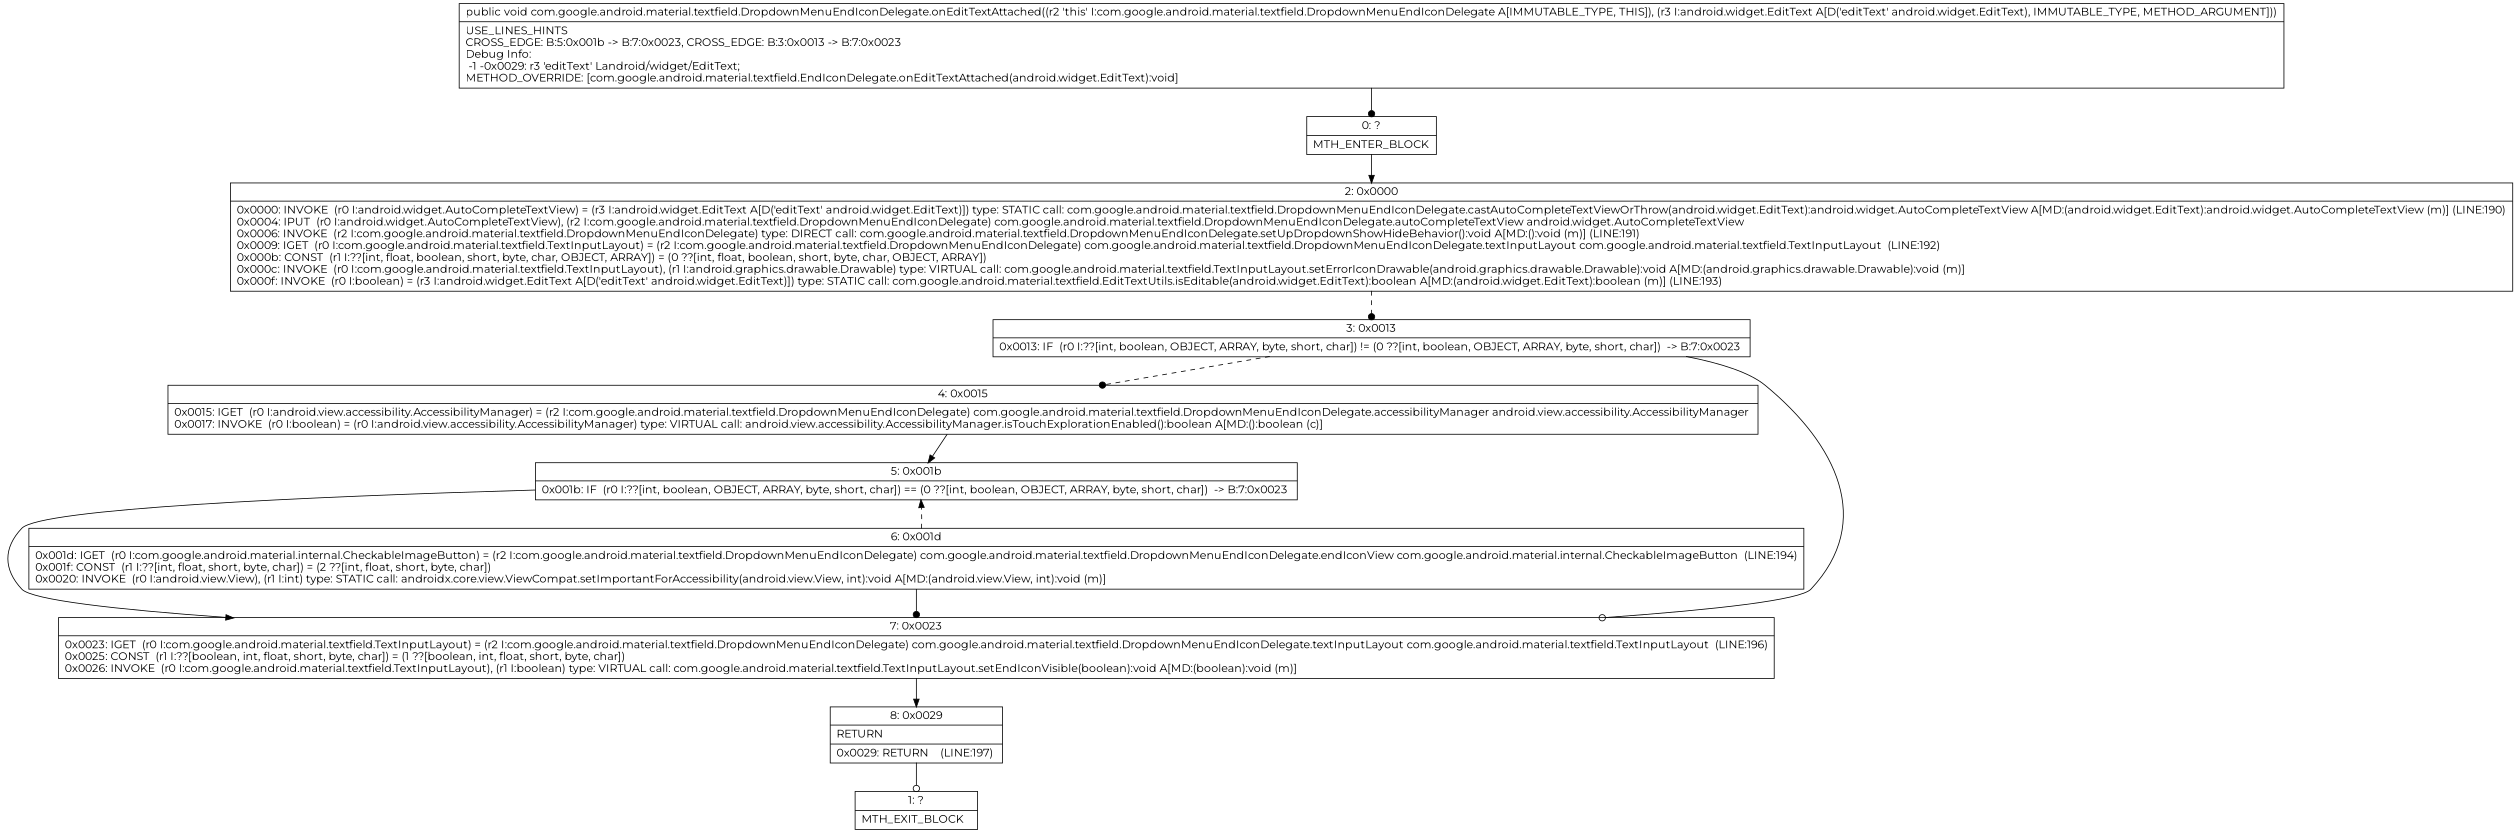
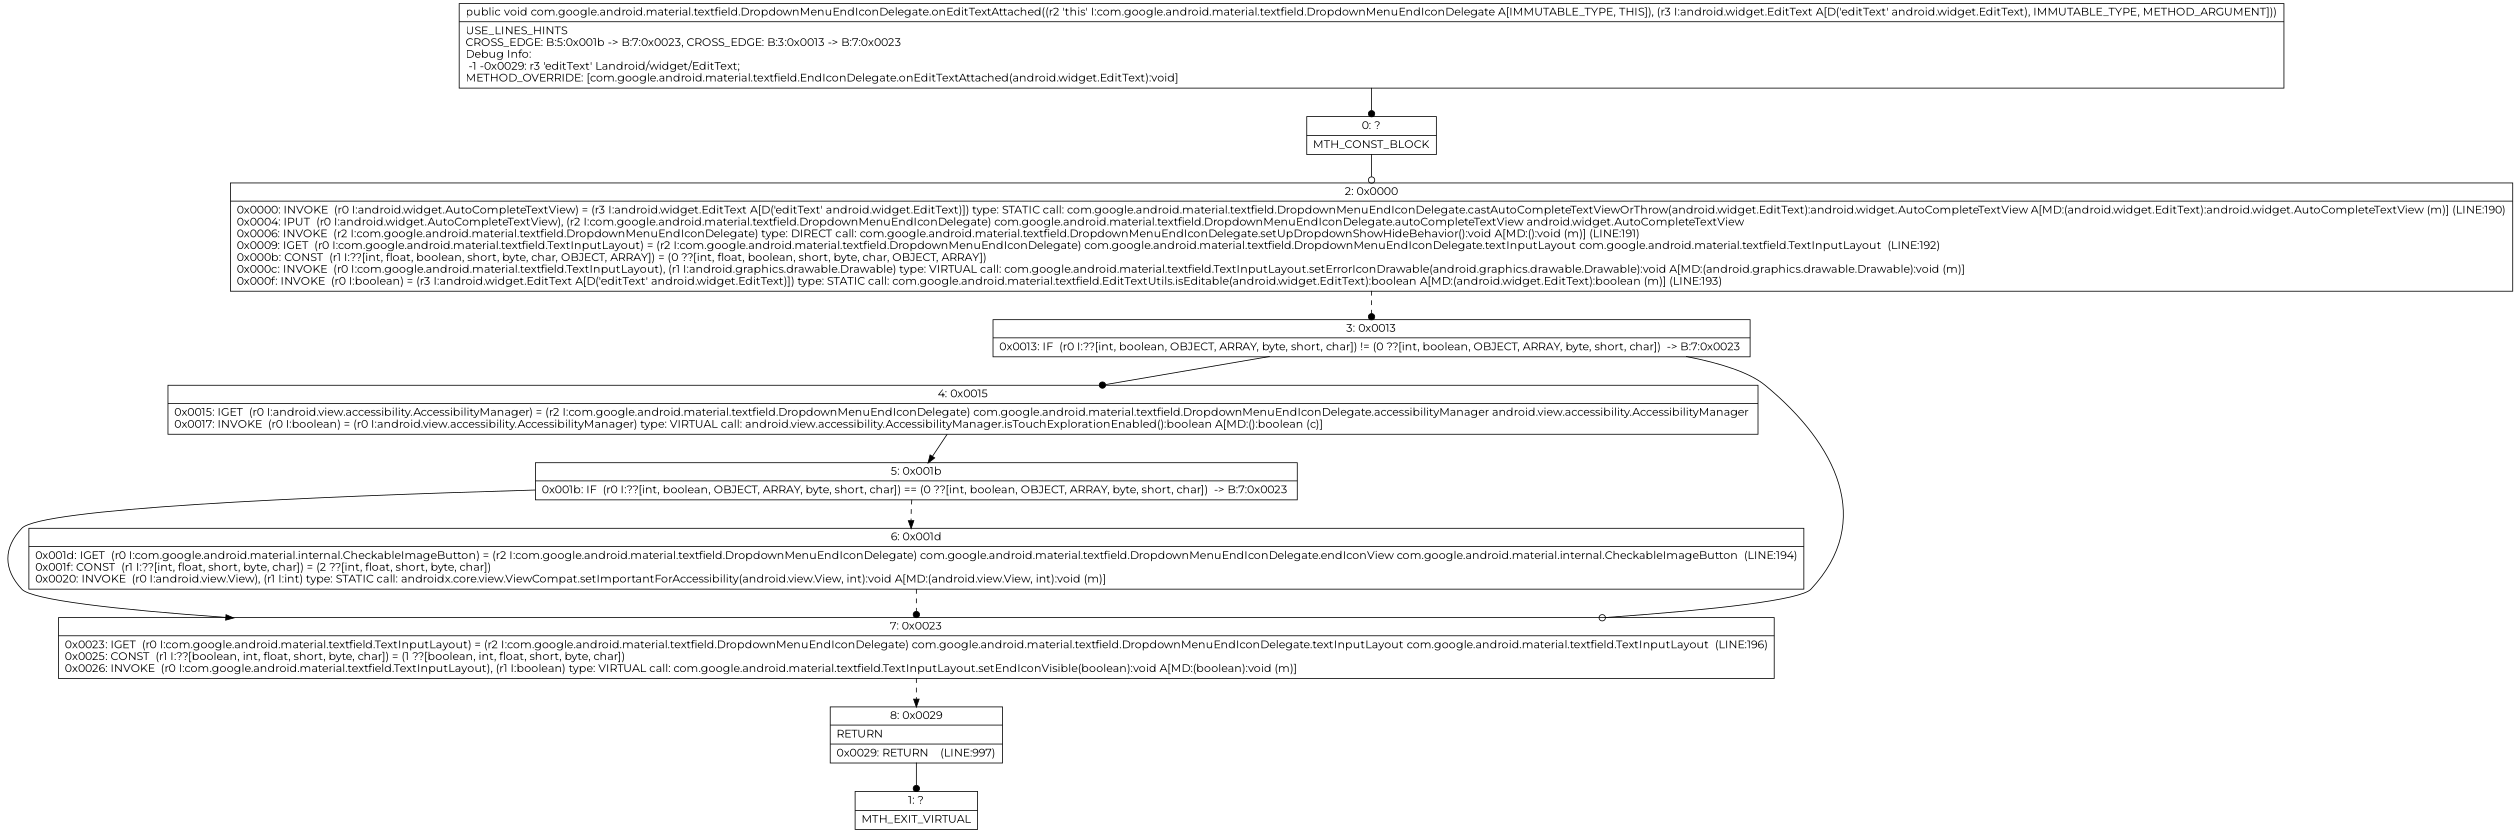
(1371, 145) -> (1372, 145)
(1372, 166) -> (1372, 166)
(1188, 370) -> (1188, 370)
(922, 518) -> (911, 510)
(916, 600) -> (916, 600)
(916, 689) -> (916, 689)
(915, 753) -> (916, 753)
(916, 774) -> (916, 774)
(913, 820) -> (916, 820)
